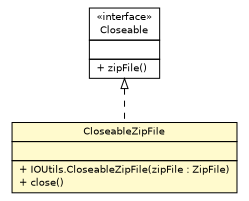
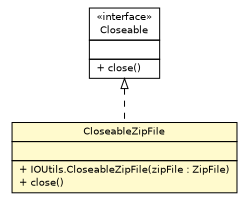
(122, 68) -> (119, 68)
